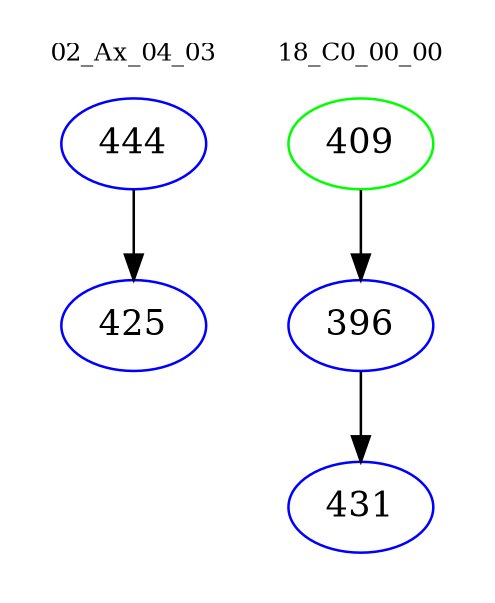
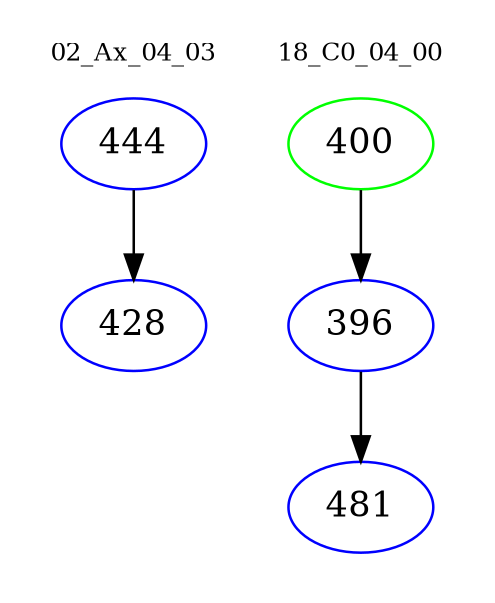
(361, 54) -> (361, 54)
(361, 144) -> (361, 144)
(134, 326) -> (134, 326)
(361, 507) -> (361, 507)
